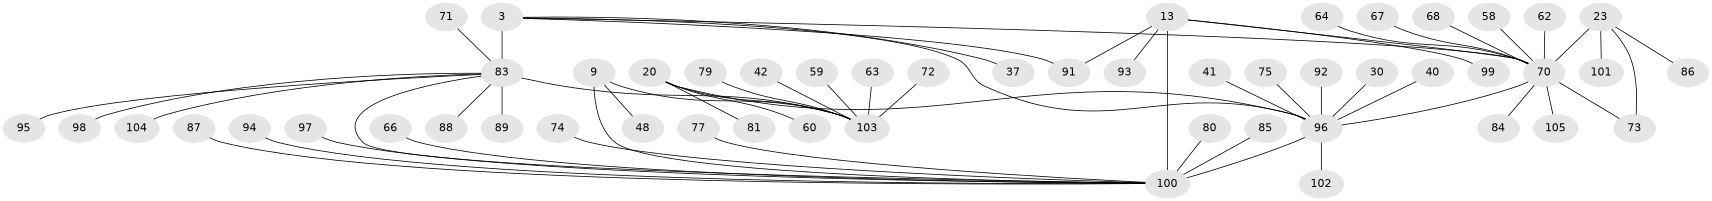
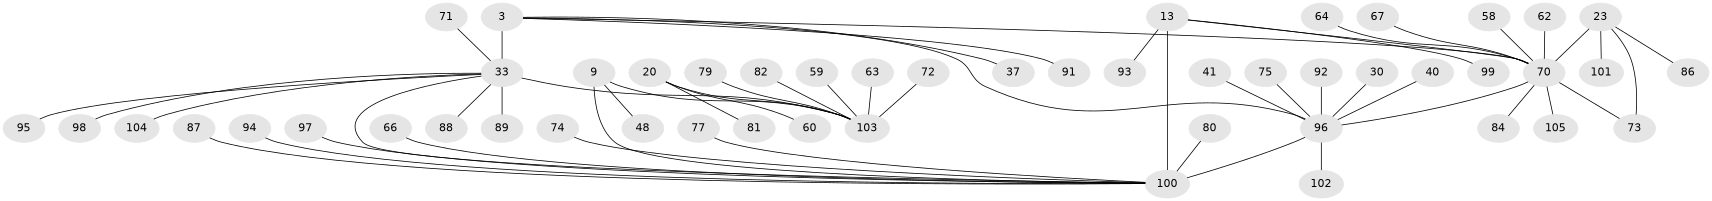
(1434, 17) -> none
(1118, 45) -> none
(502, 73) -> (502, 73)
(761, 73) -> (761, 73)
(986, 101) -> none
(1266, 128) -> none
